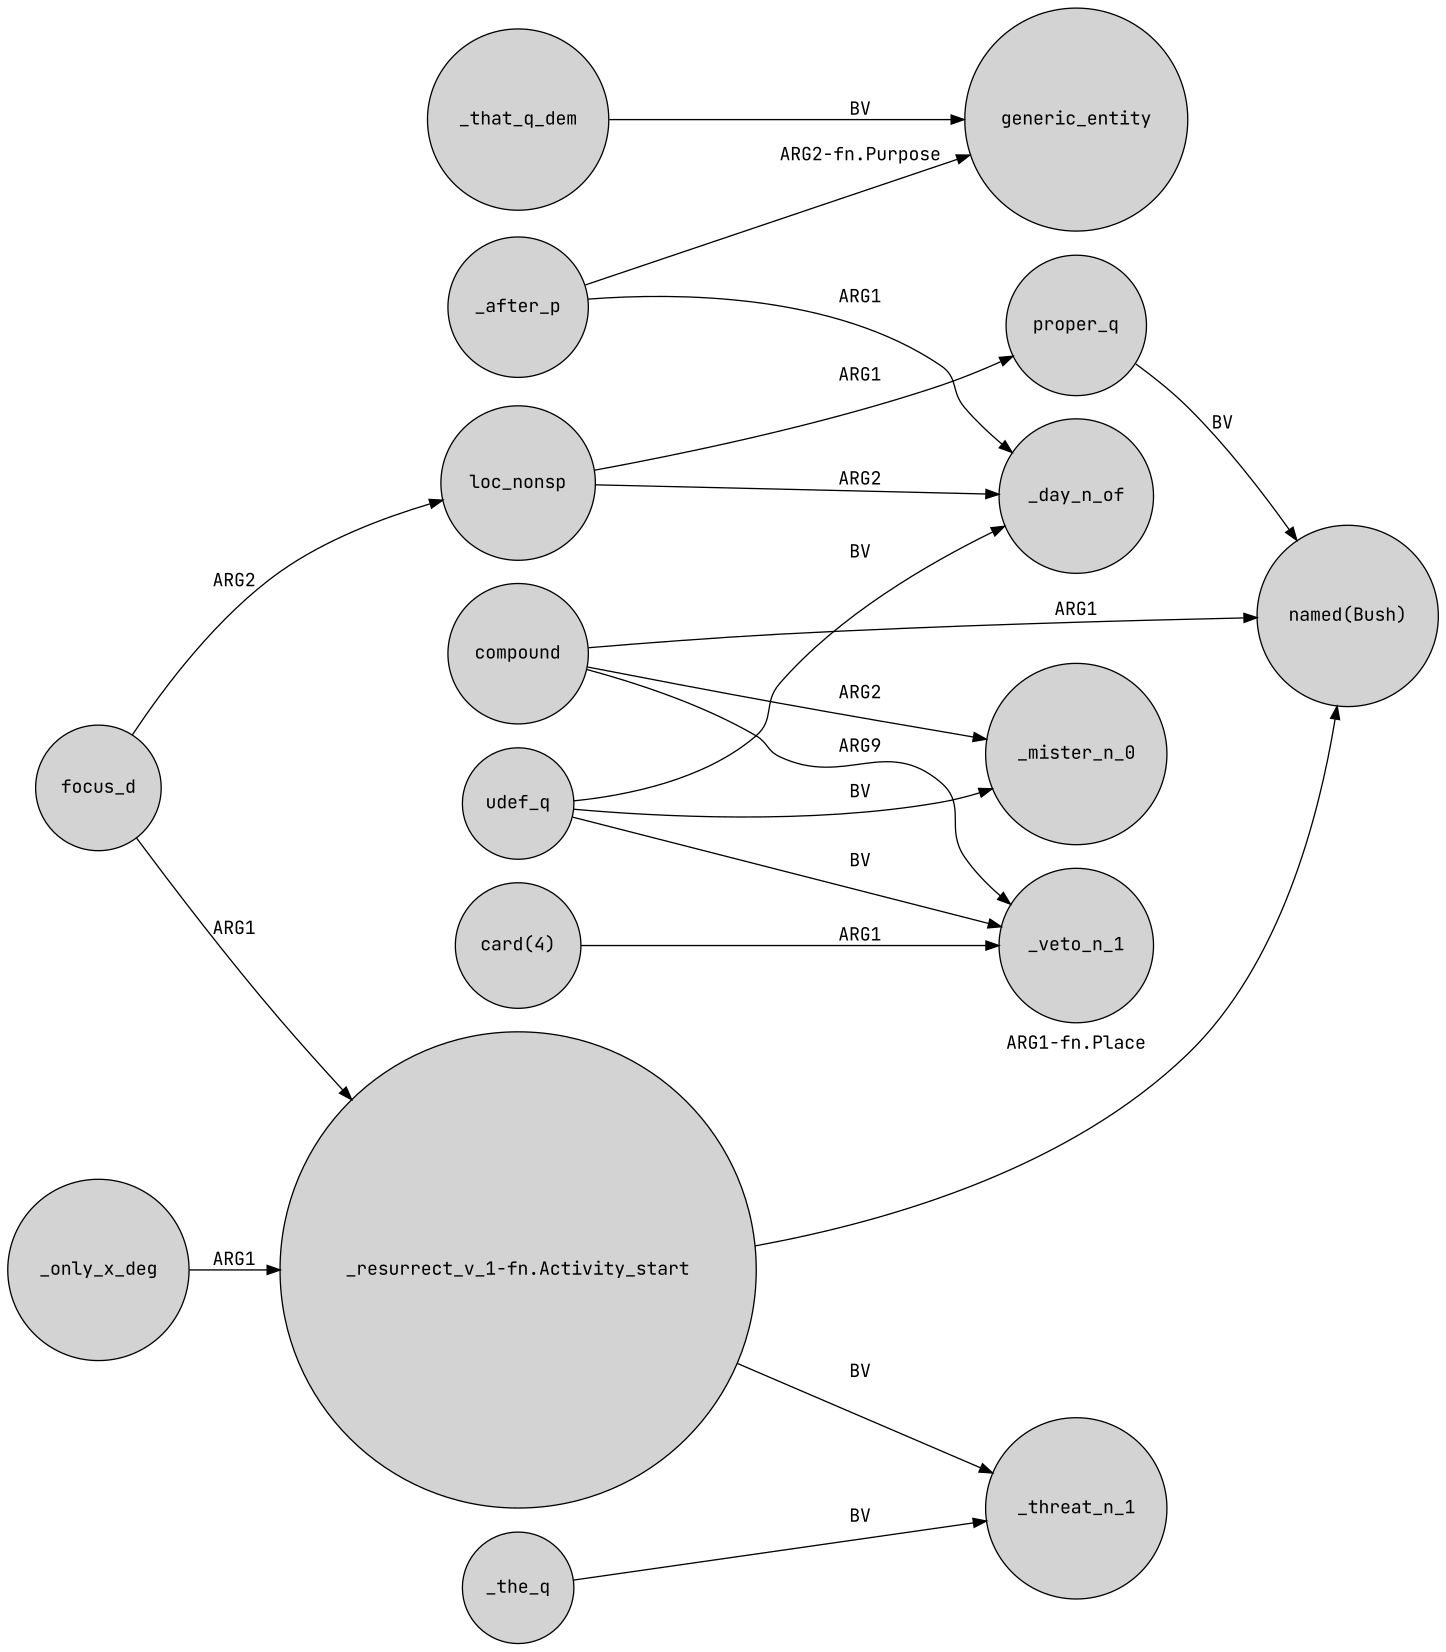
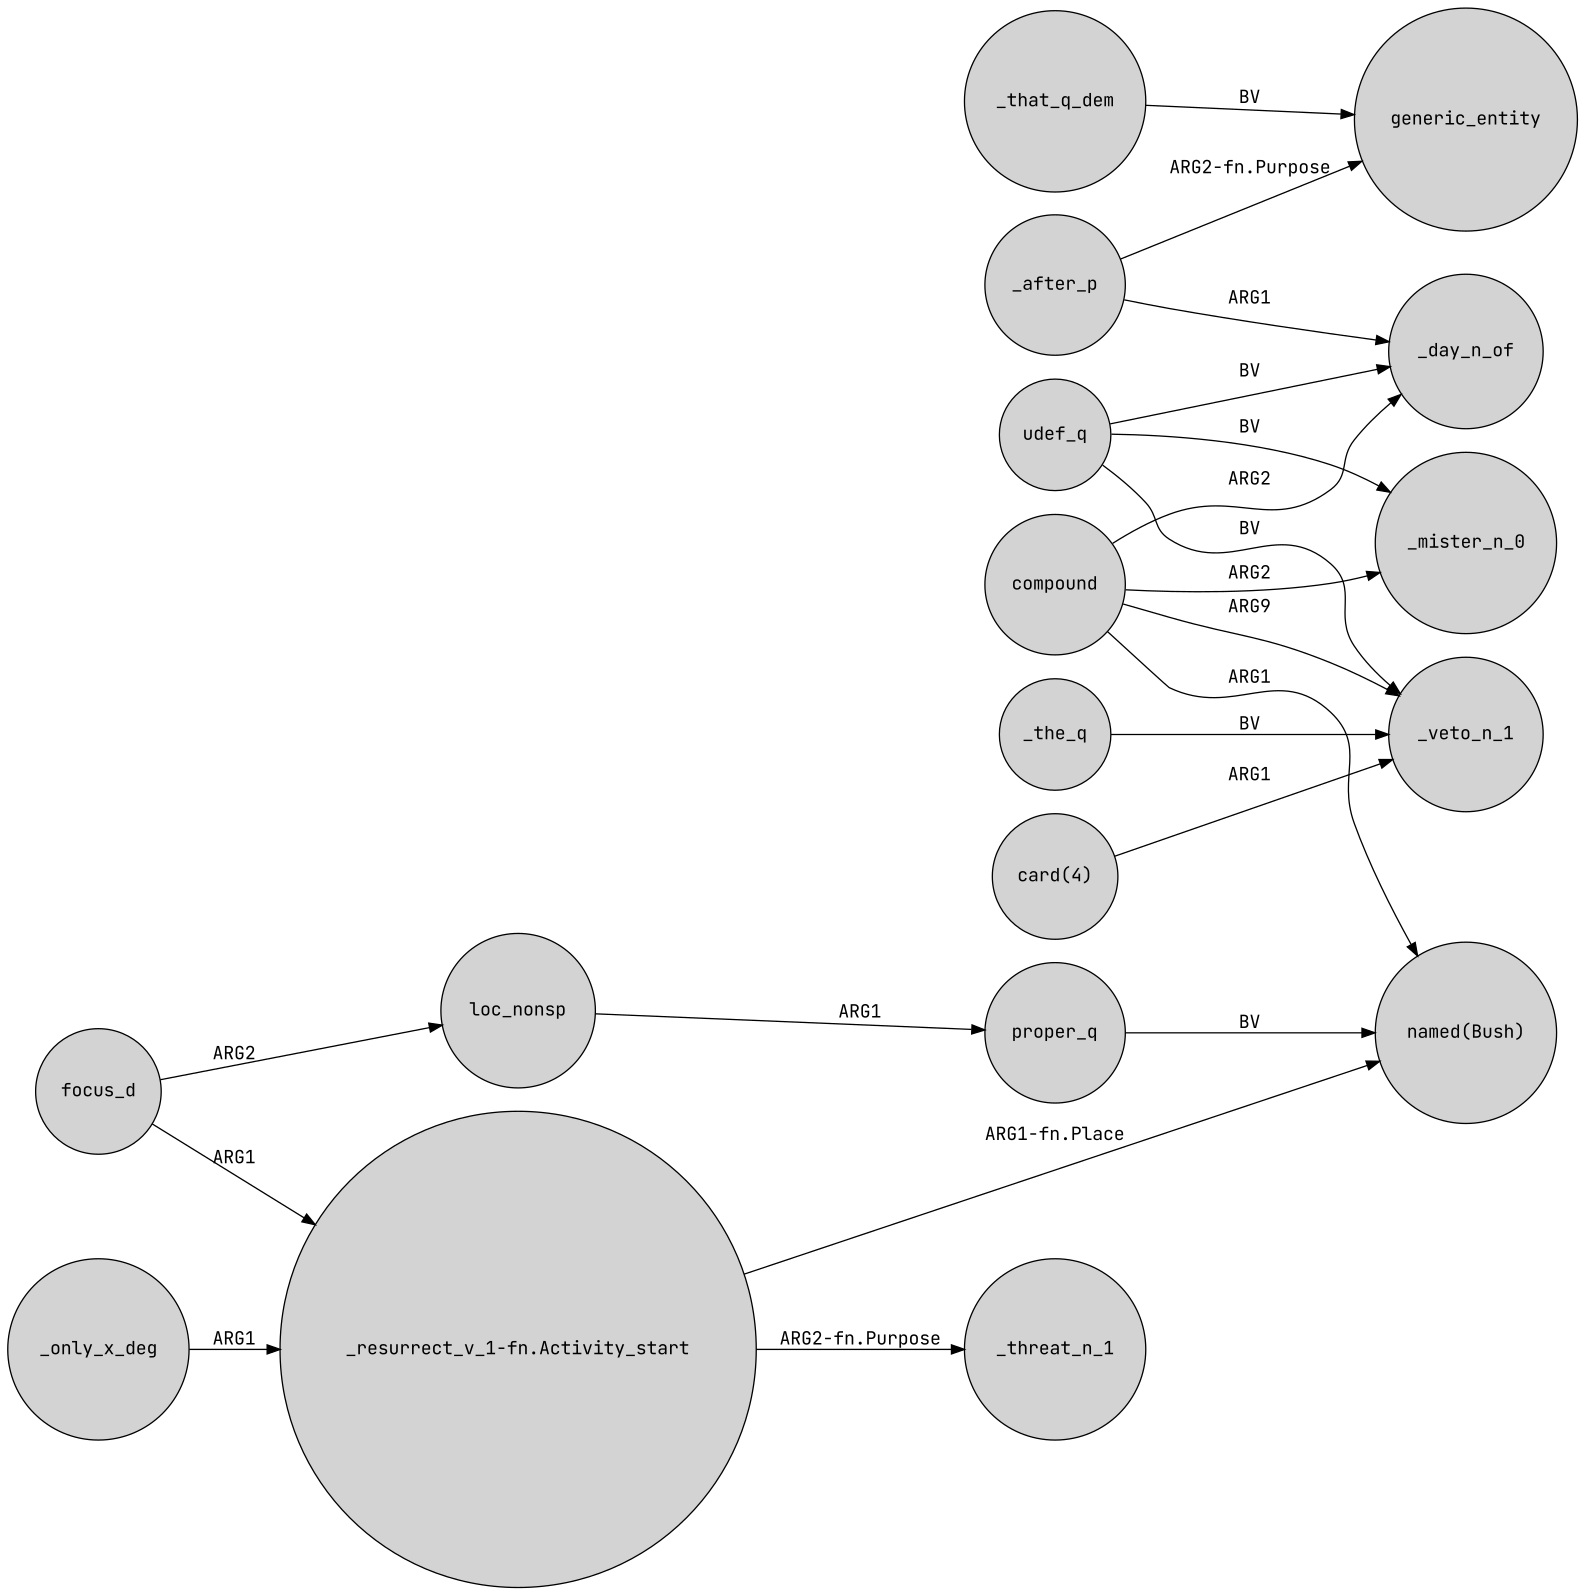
(791, 489) -> (1274, 510)
(860, 1372) -> (860, 1340)
(774, 1551) -> (1243, 734)
